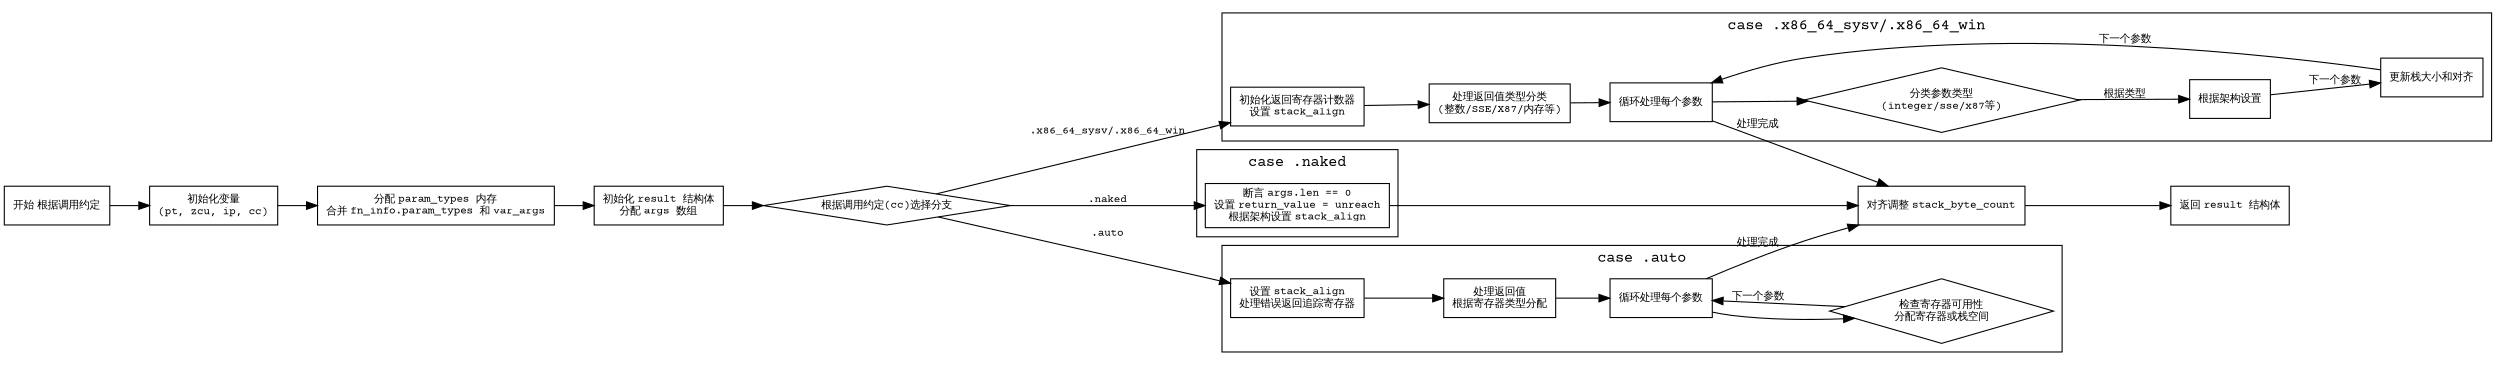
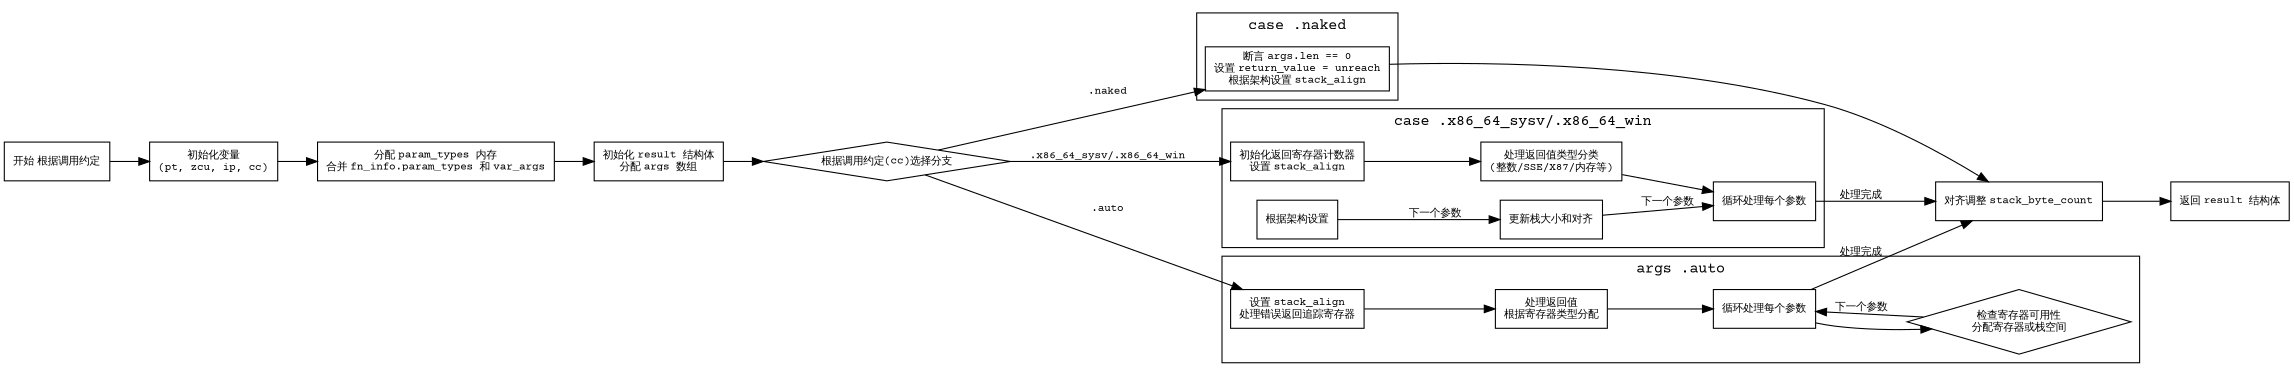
(1942, 100) -> none
(1642, 258) -> (1681, 269)
